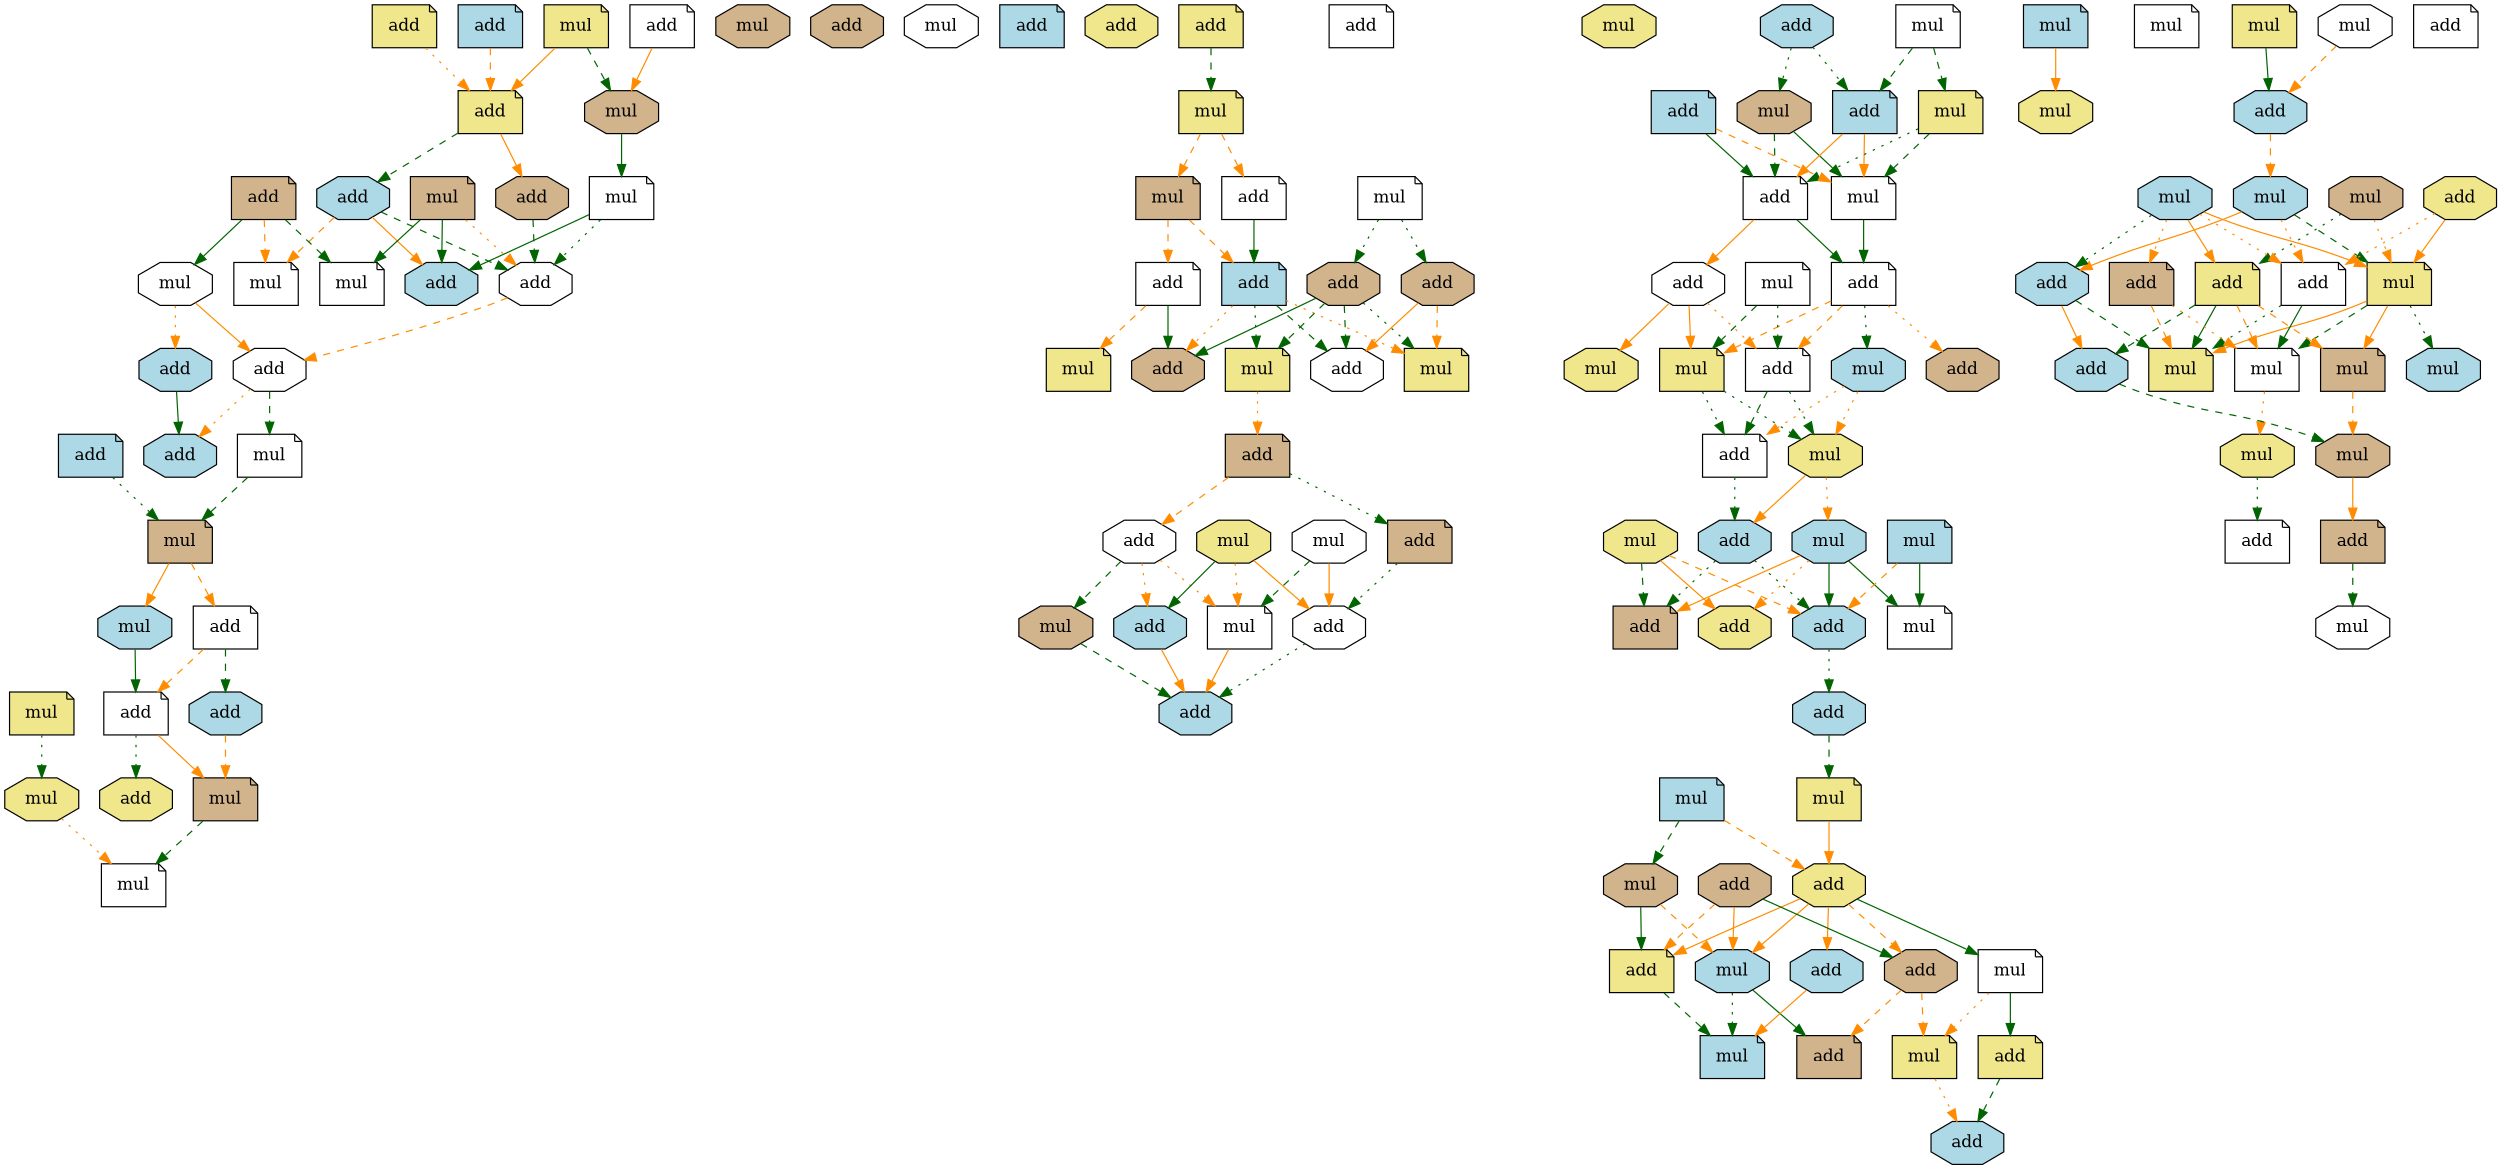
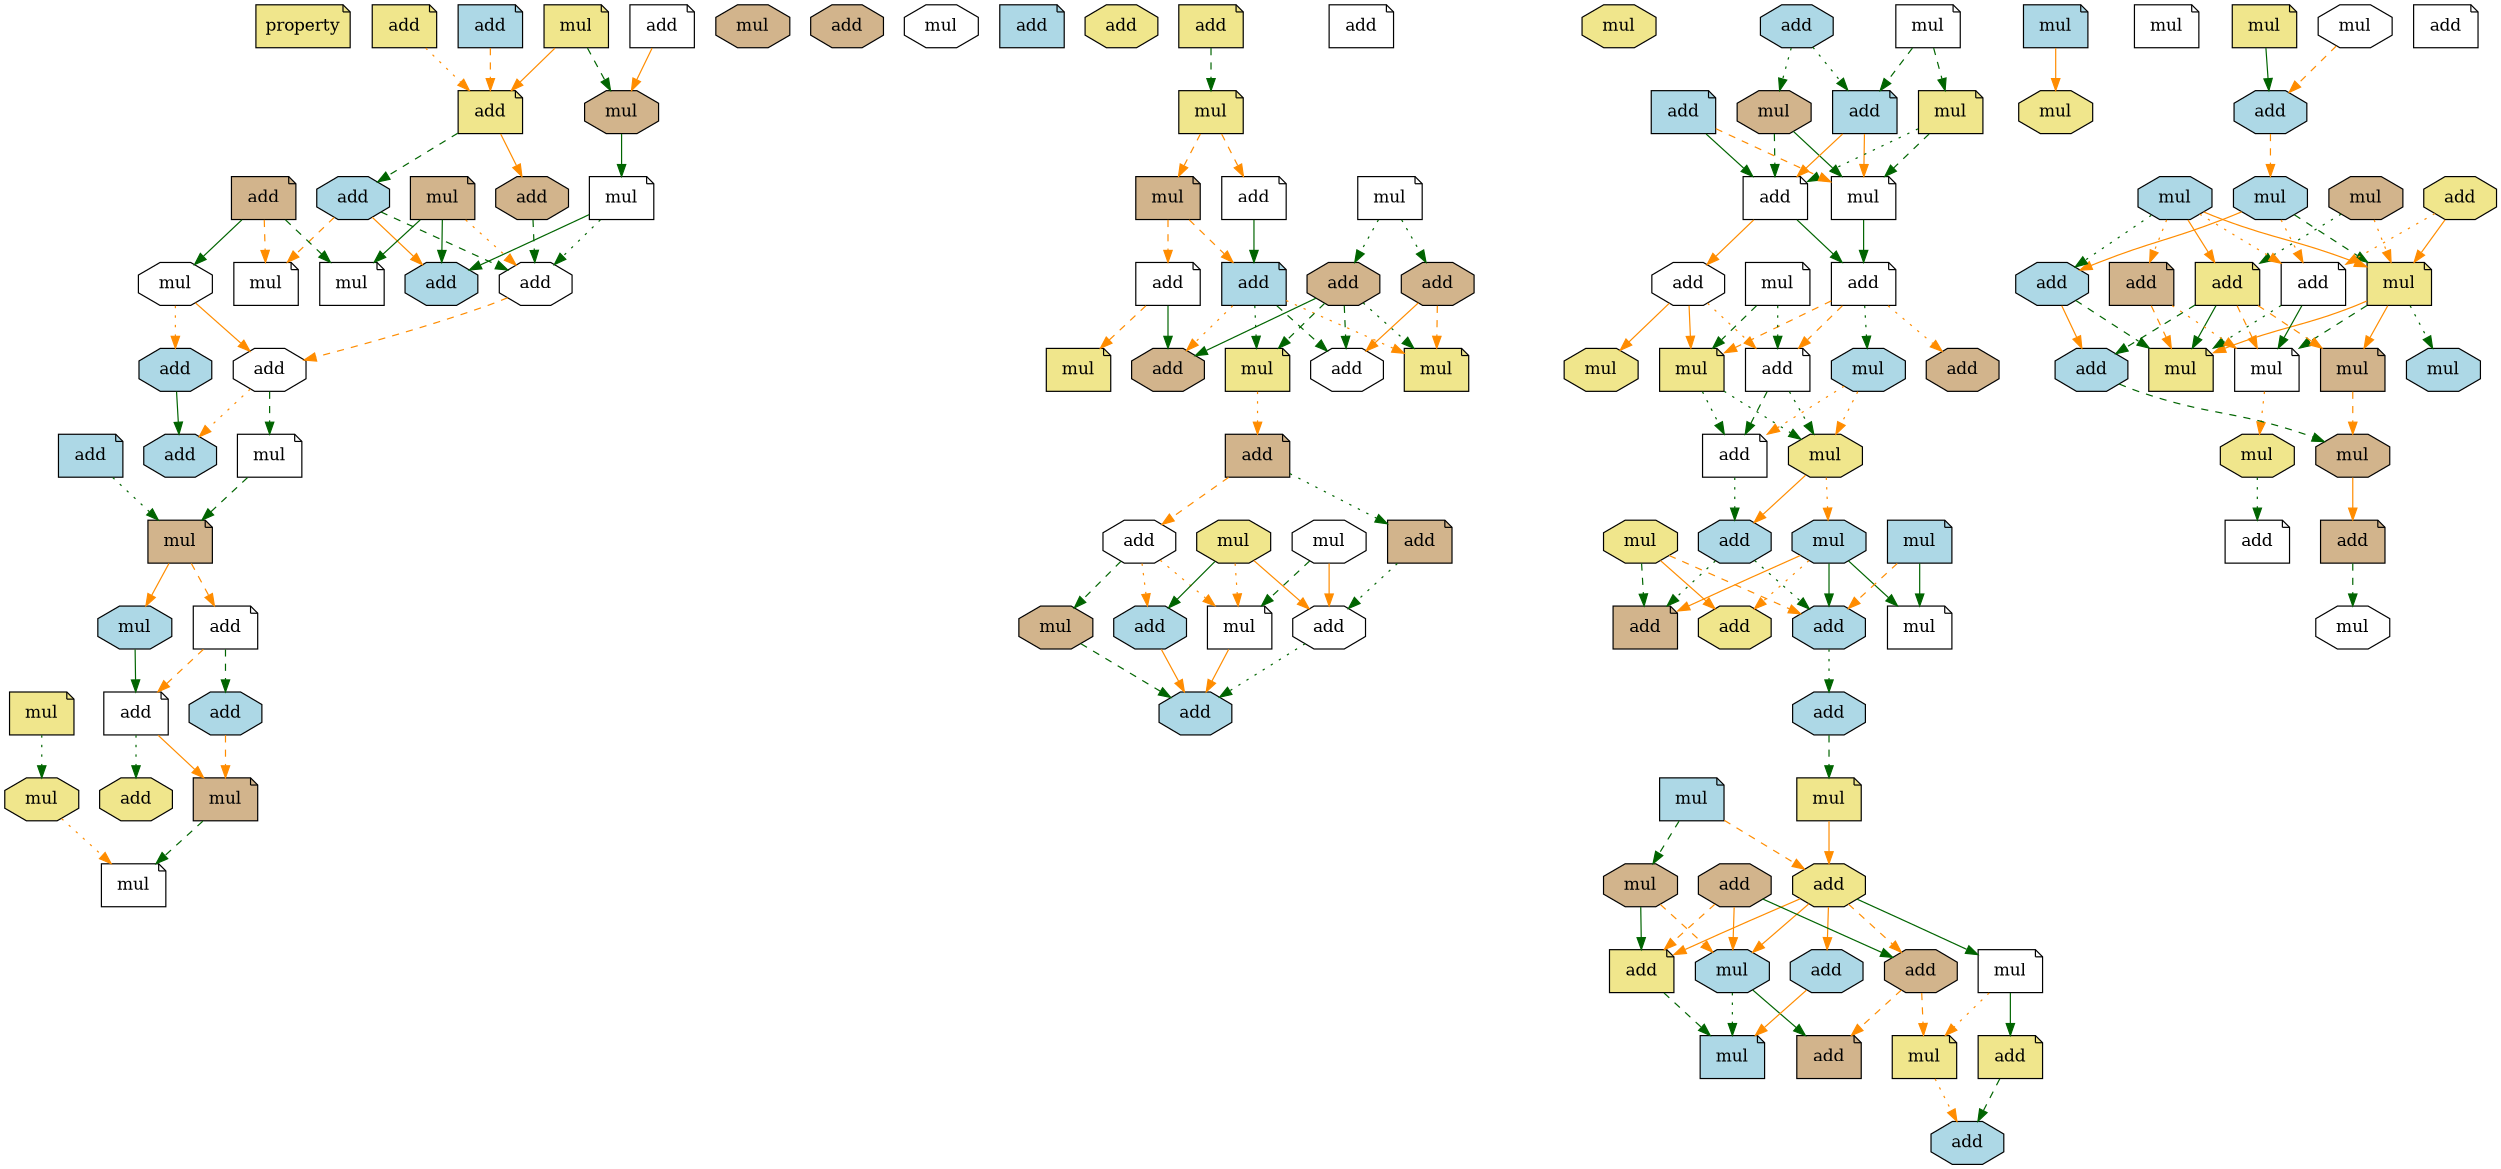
none -> (303, 26)
